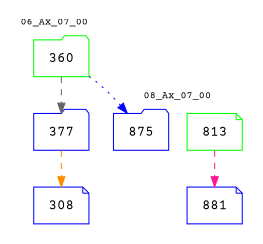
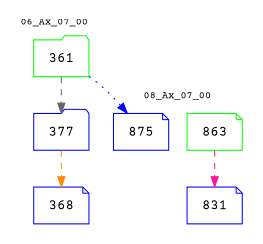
(61, 58) -> (61, 58)
(141, 132) -> (141, 132)
(215, 132) -> (215, 132)
(61, 205) -> (61, 205)
(215, 205) -> (215, 205)
